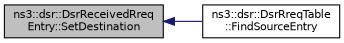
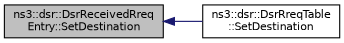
(271, 21) -> (271, 21)
